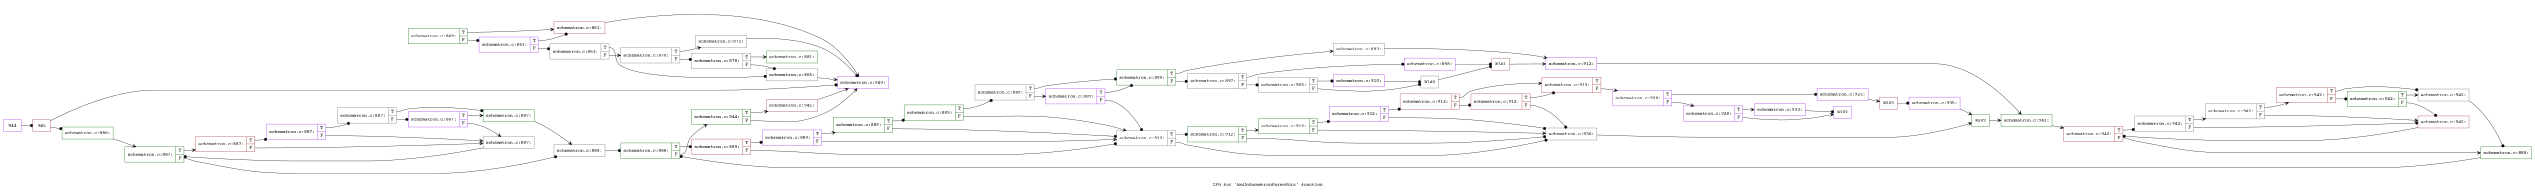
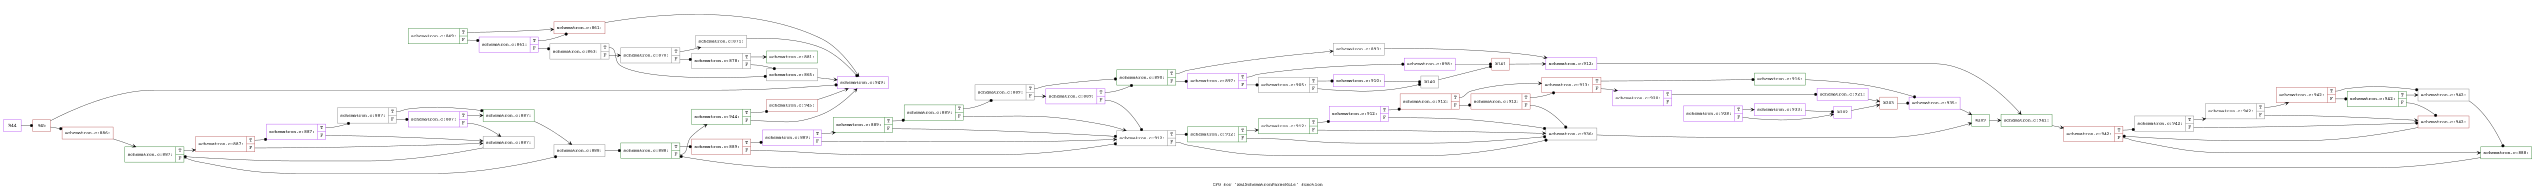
none -> (1780, 79)
(1217, 81) -> (1217, 81)
(1681, 103) -> none
none -> (1864, 108)
(758, 113) -> (758, 113)
(88, 133) -> (88, 133)
